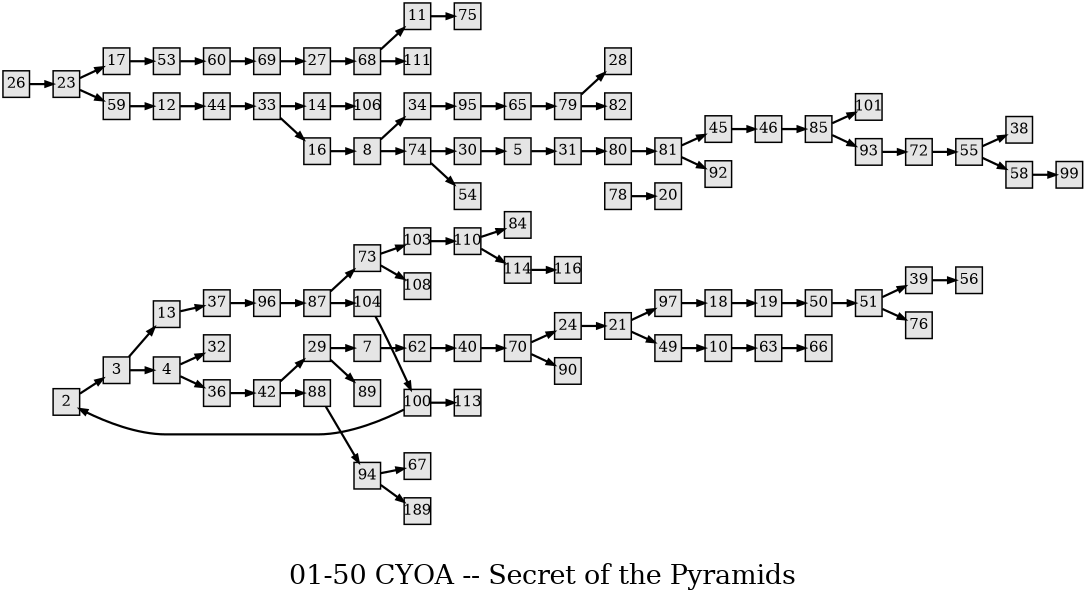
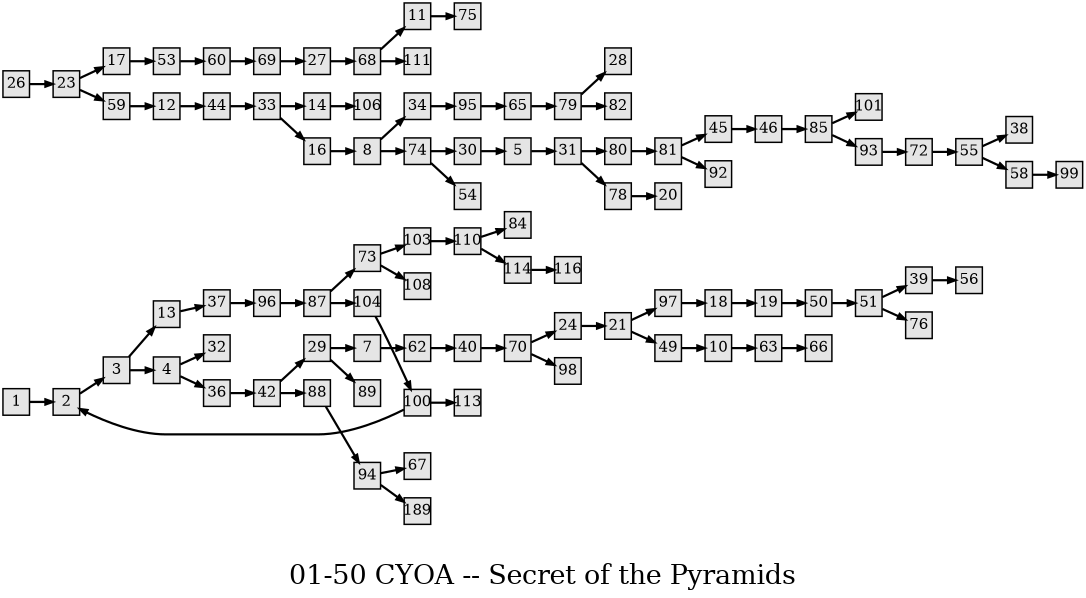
none -> (590, 171)
(568, 371) -> (568, 371)
none -> (16, 402)
